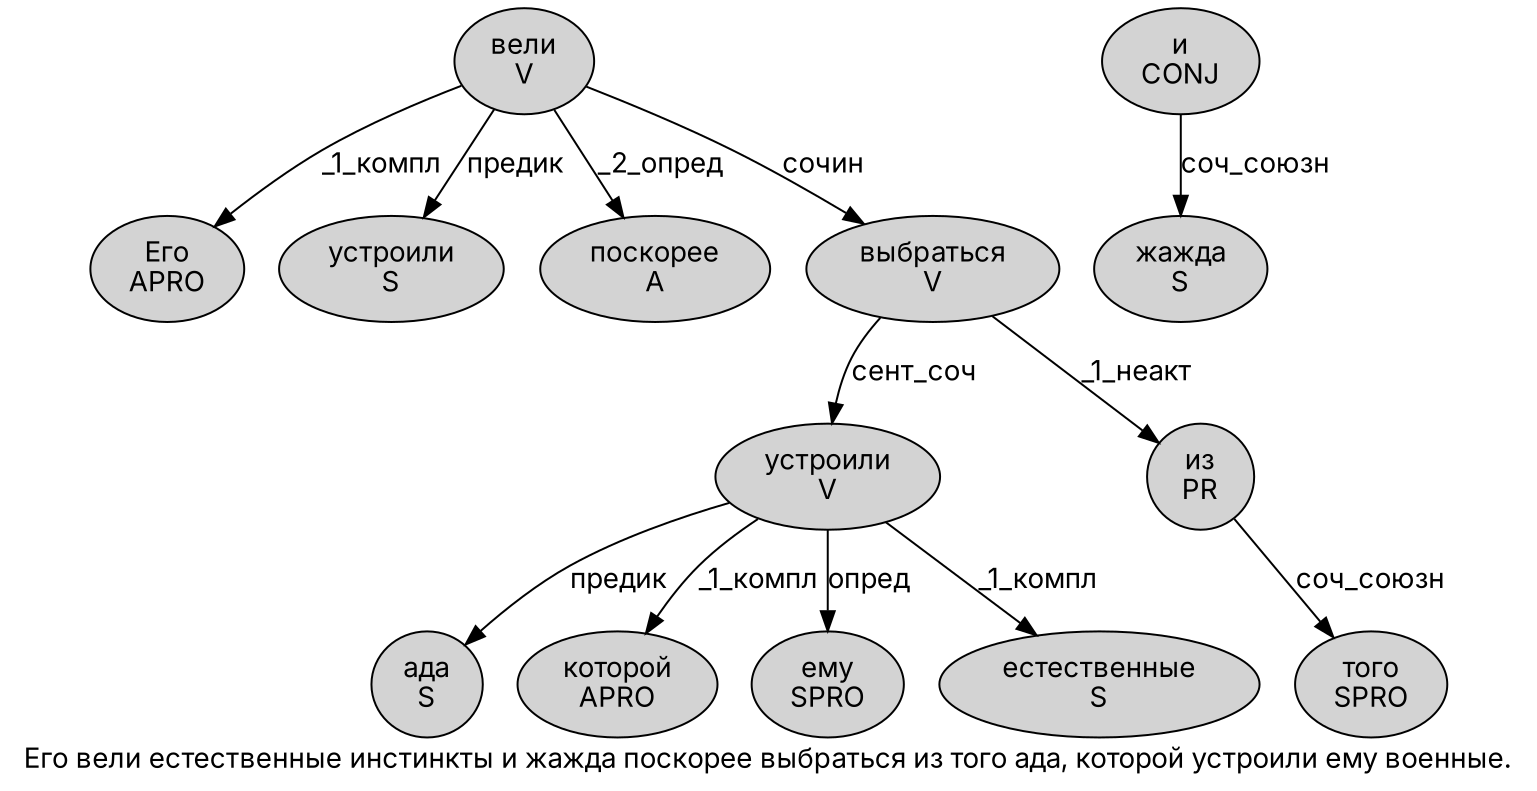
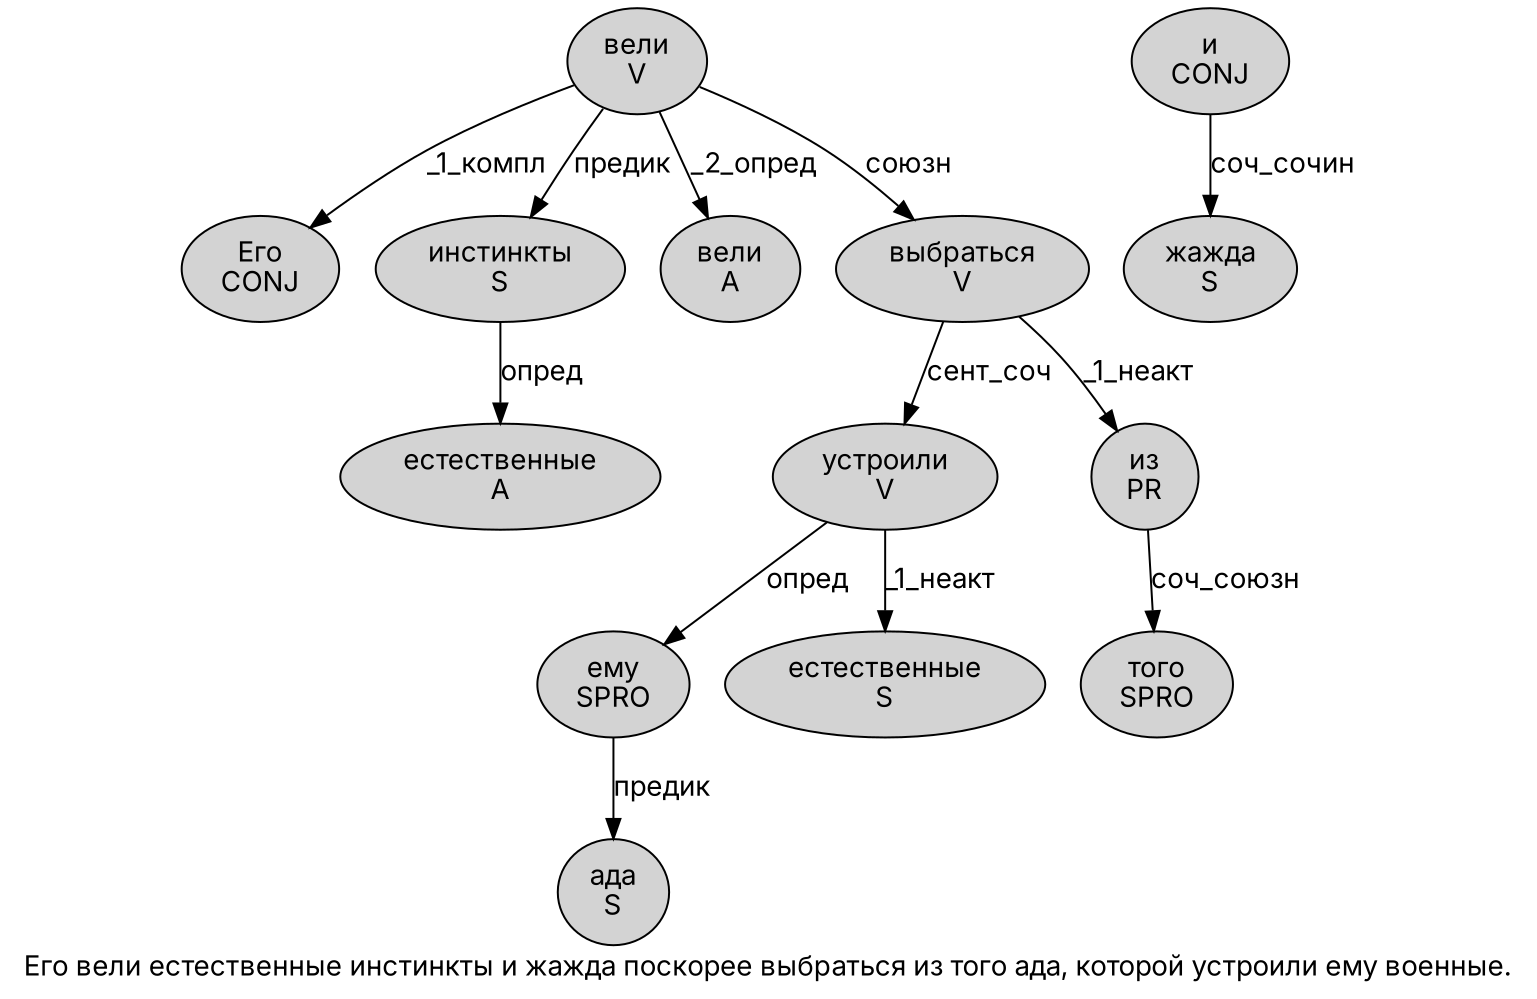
(824, 165) -> (909, 165)
(1256, 165) -> (1283, 165)
(167, 269) -> (260, 269)
(391, 269) -> (500, 269)
(655, 269) -> (730, 269)
none -> (500, 477)
(597, 552) -> (613, 778)
(1039, 581) -> (941, 581)
(618, 684) -> none
